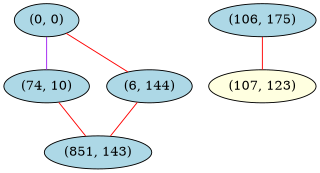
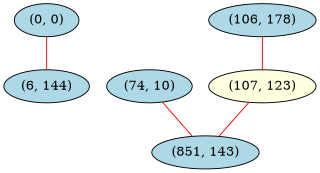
(262, 20) -> (262, 20)
(47, 53) -> none
(124, 119) -> (234, 119)
